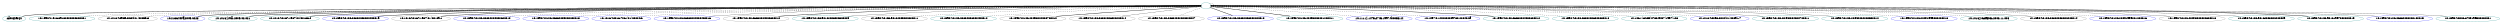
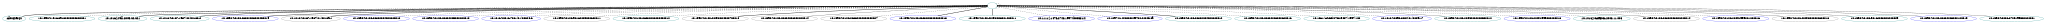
(128, 19) -> none
(183, 19) -> none
(687, 19) -> none
(756, 19) -> none
(825, 19) -> none
(1785, 19) -> none
(2331, 19) -> none
